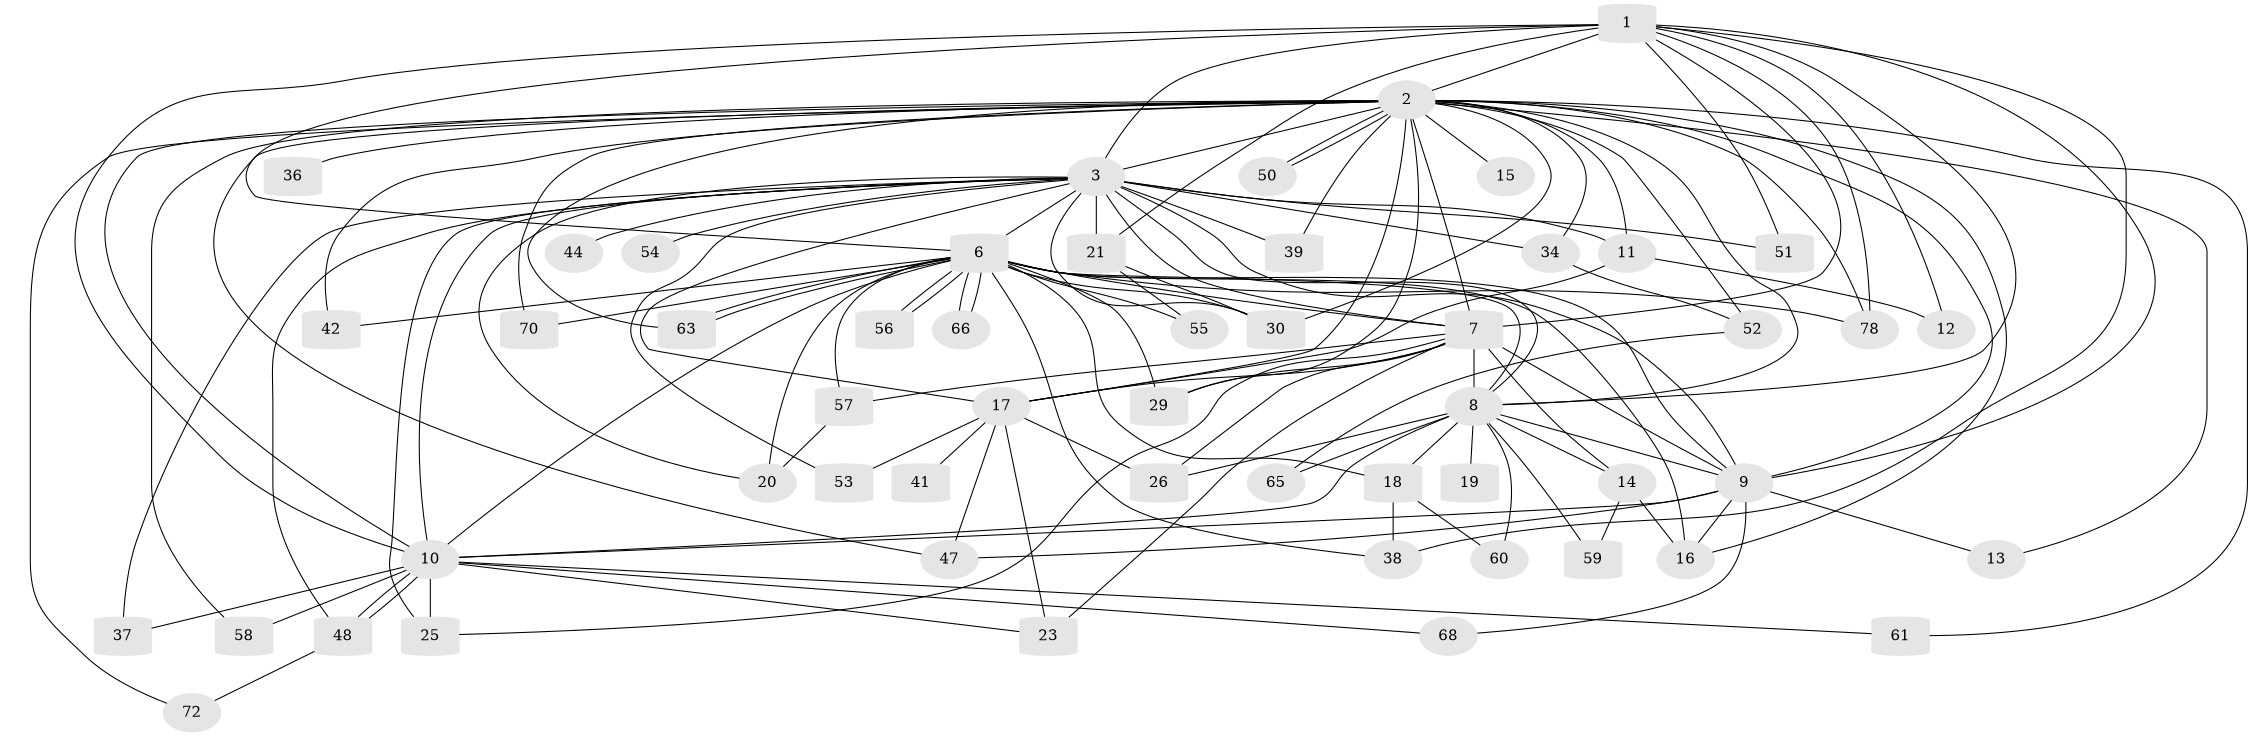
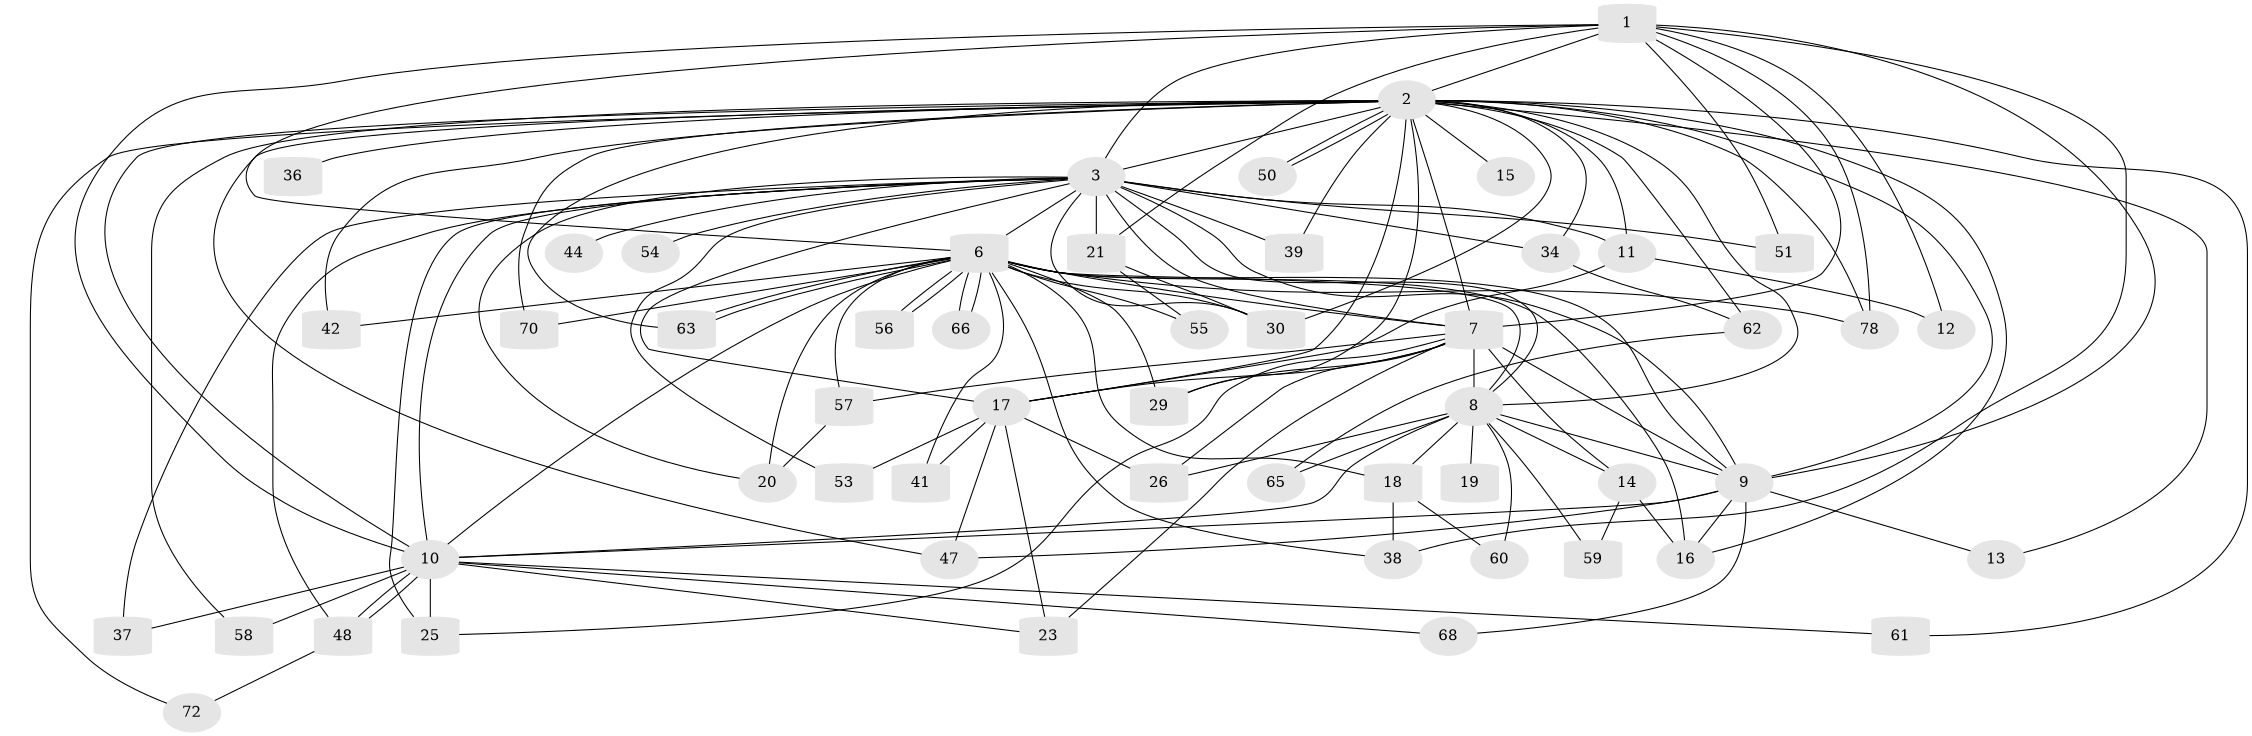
(2011, 302) -> none
(1753, 330) -> (1753, 330)
none -> (980, 371)
